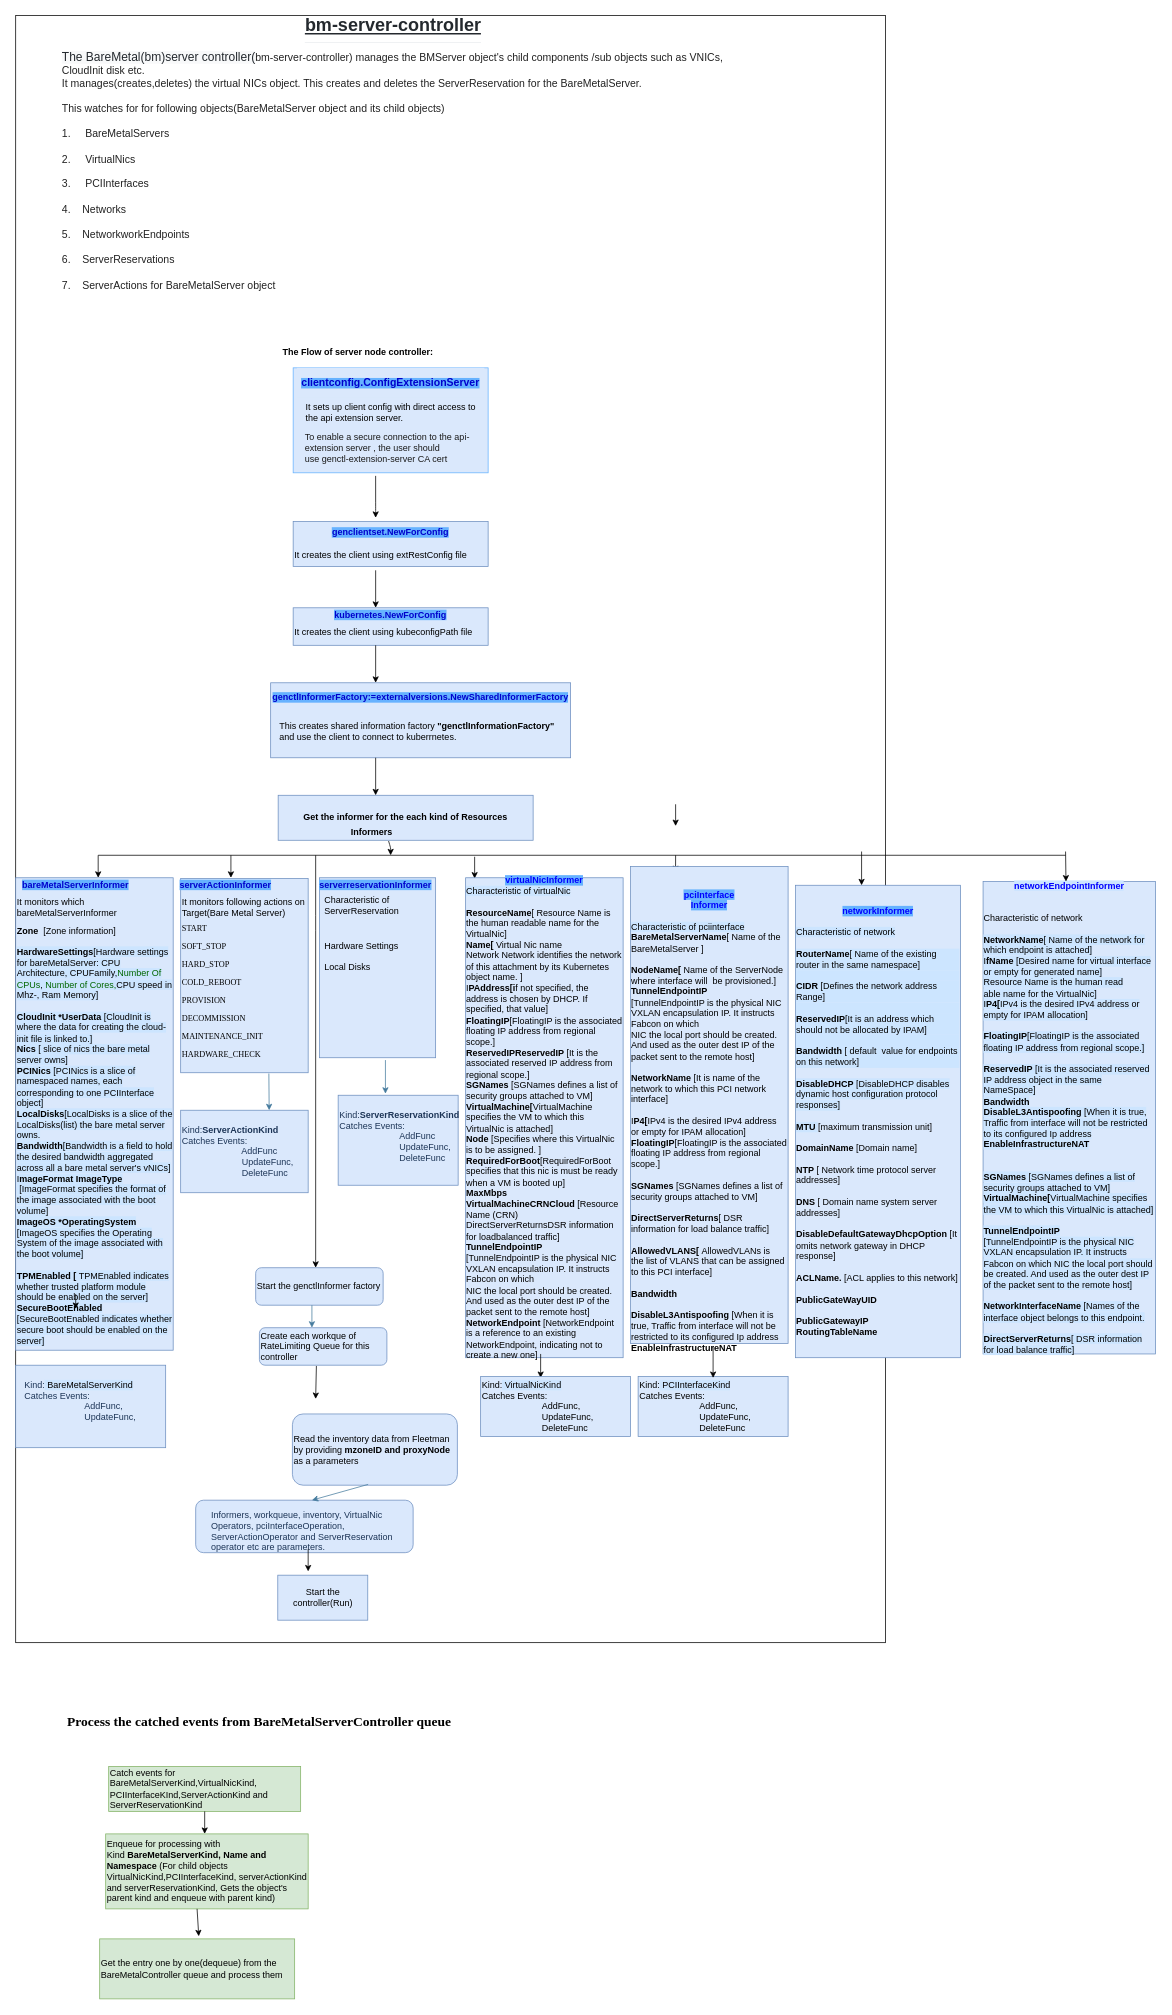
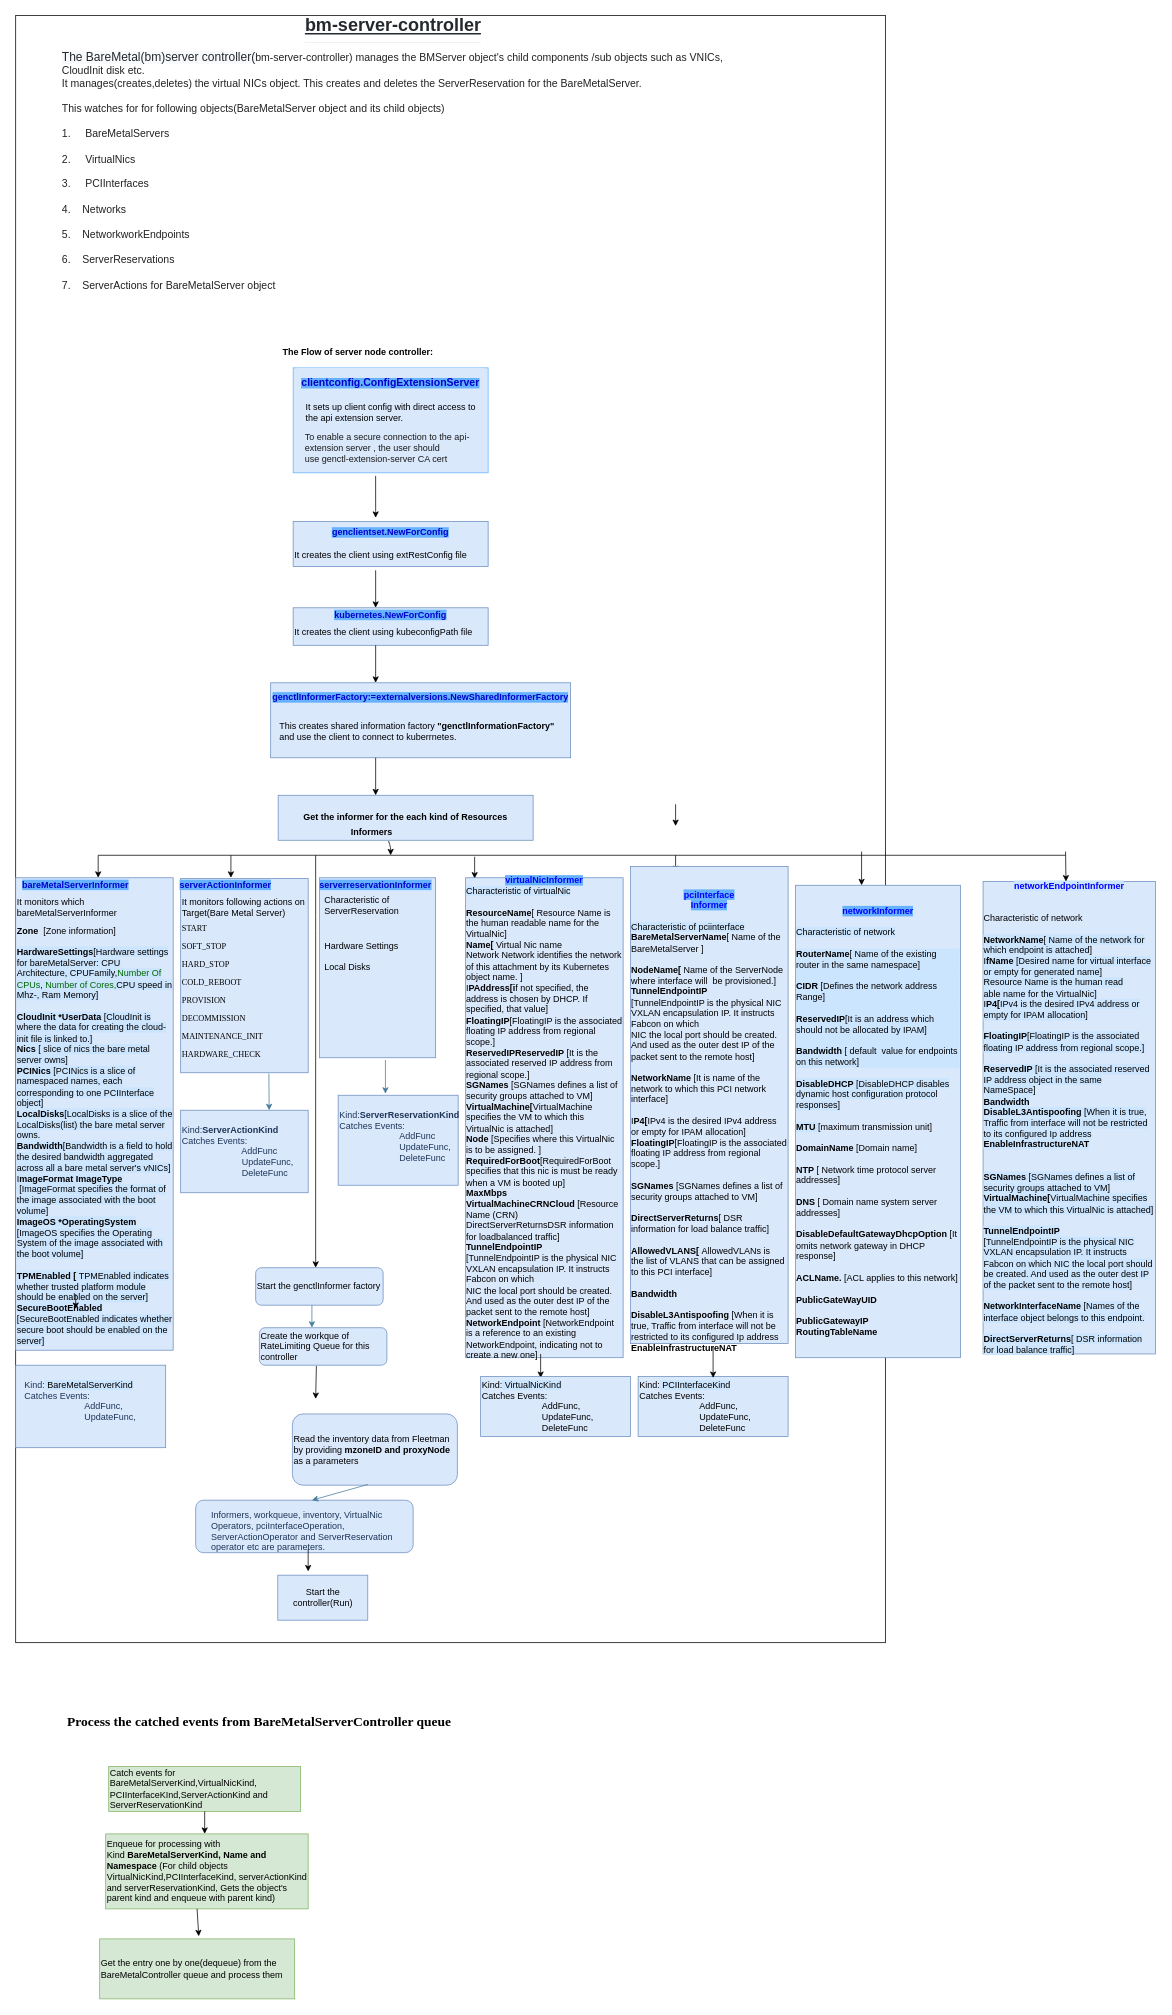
(324, 1347) -> (324, 1347)
